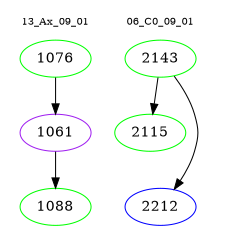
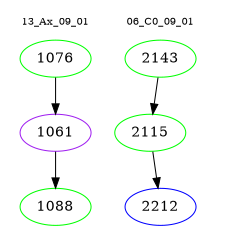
(198, 128) -> (155, 165)
